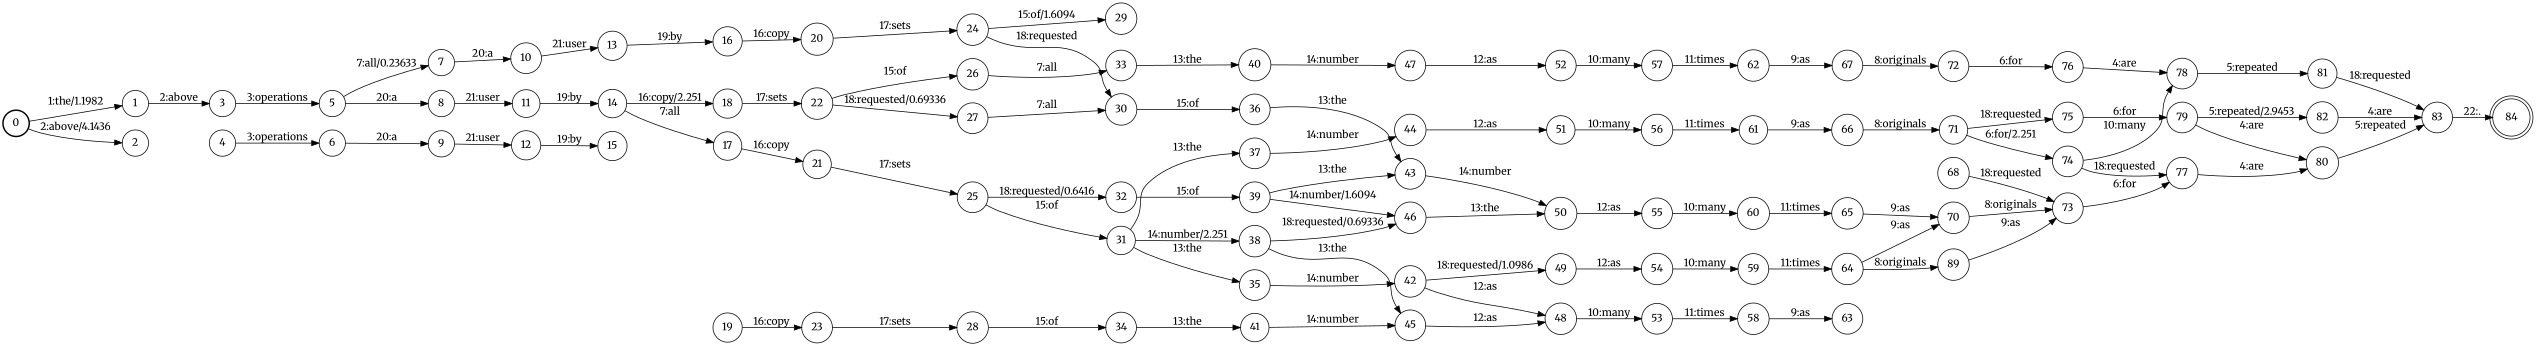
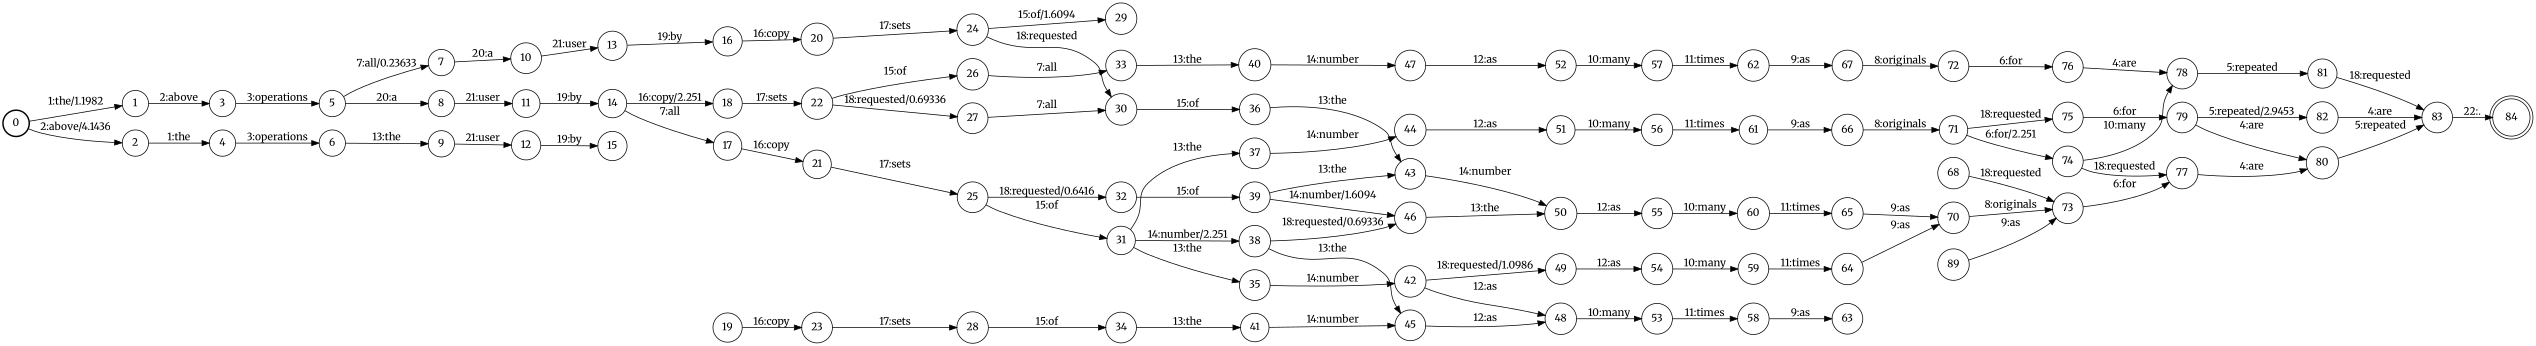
(387, 138) -> (387, 138)
none -> (175, 143)
(1897, 270) -> none
